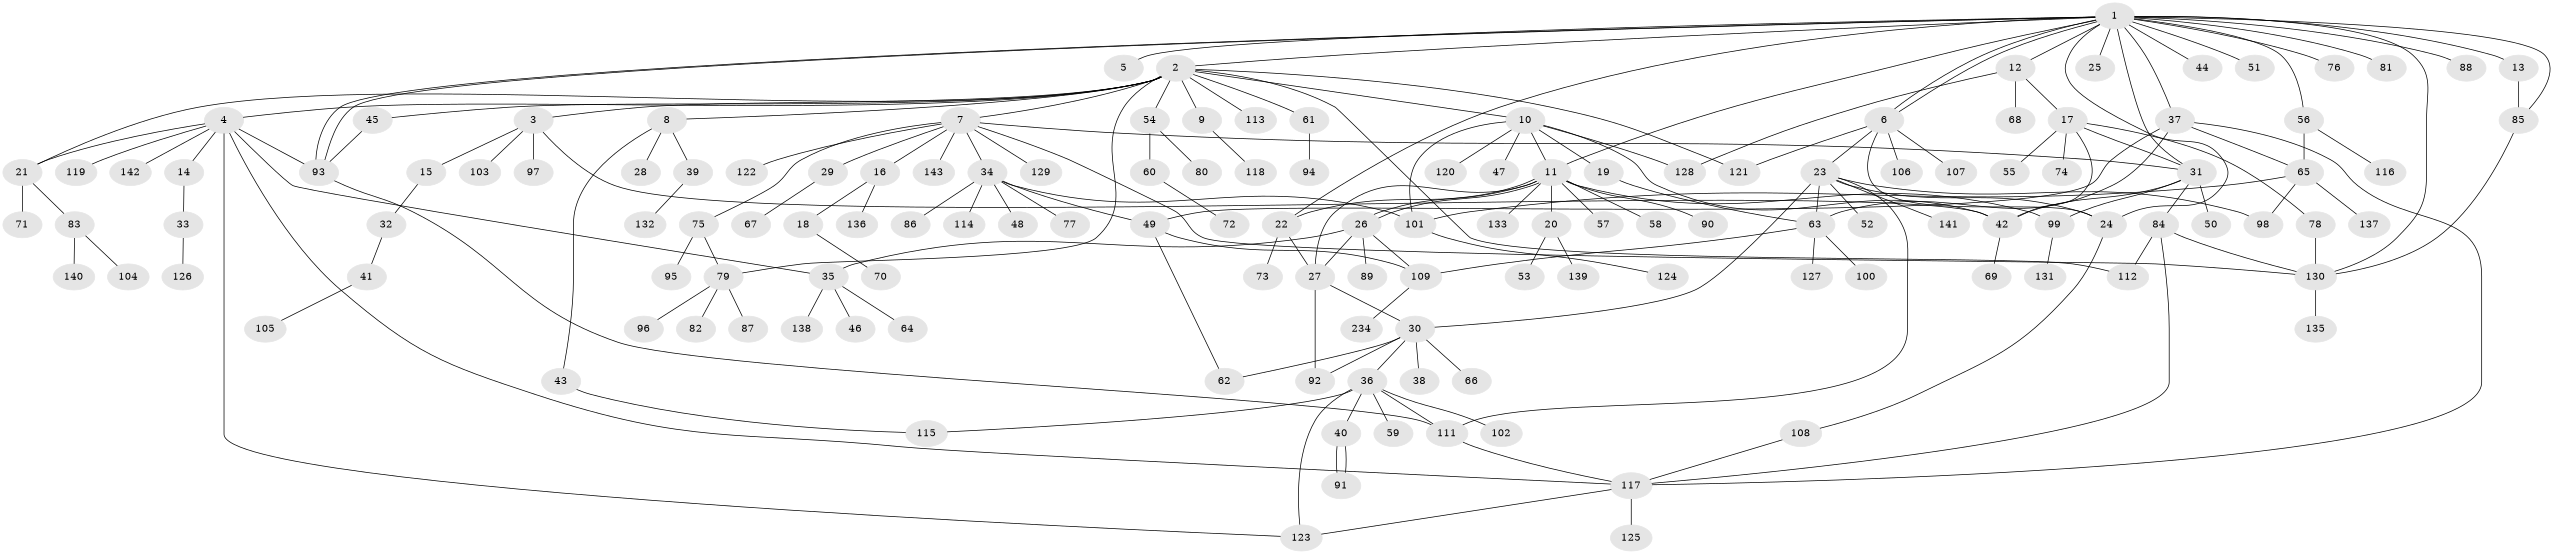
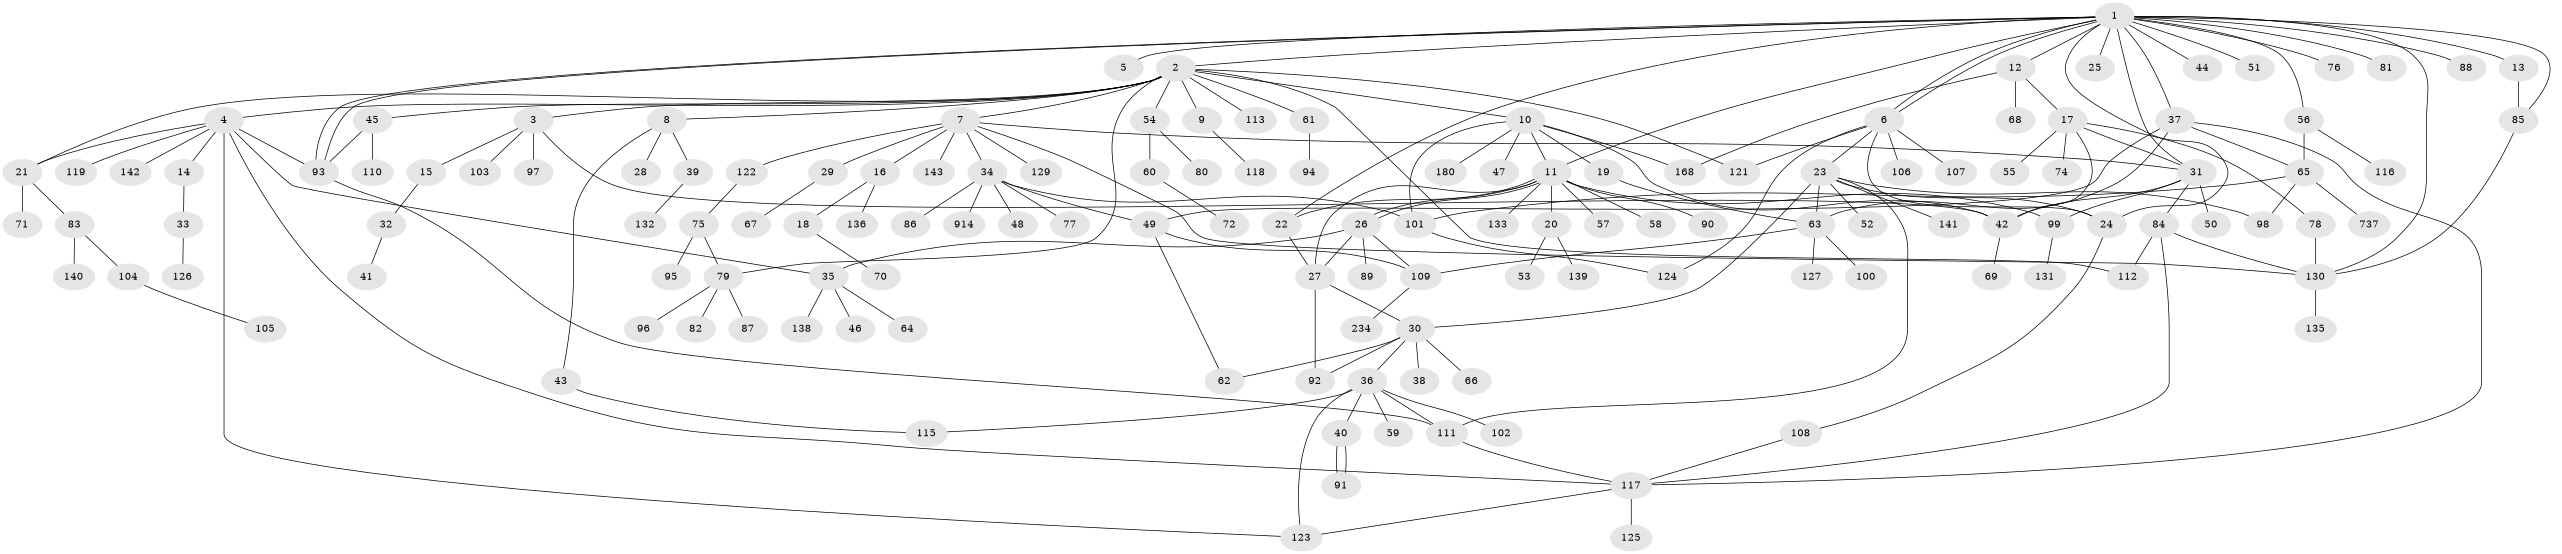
(808, 156) -> (726, 196)
none -> (373, 173)
(1446, 173) -> (1446, 173)
(1685, 173) -> (1685, 173)
none -> (1772, 184)
(964, 225) -> (964, 225)
(2369, 225) -> (2369, 225)
(1263, 277) -> none
(316, 303) -> (195, 305)
